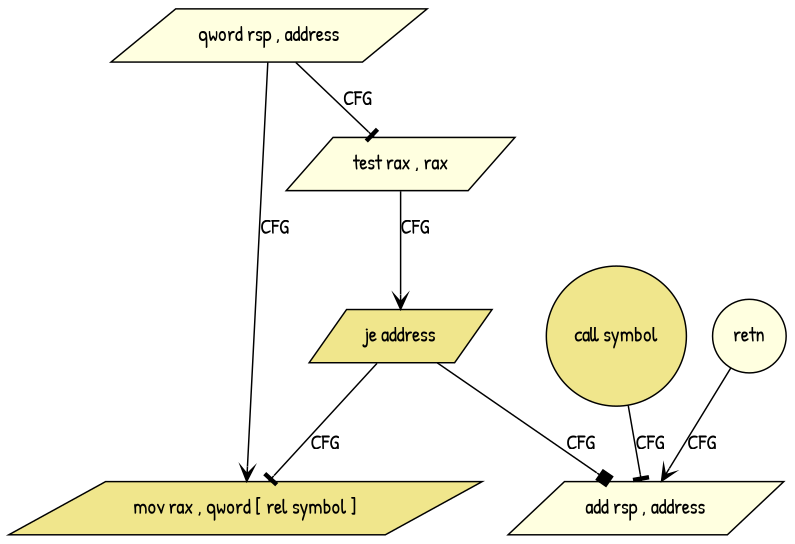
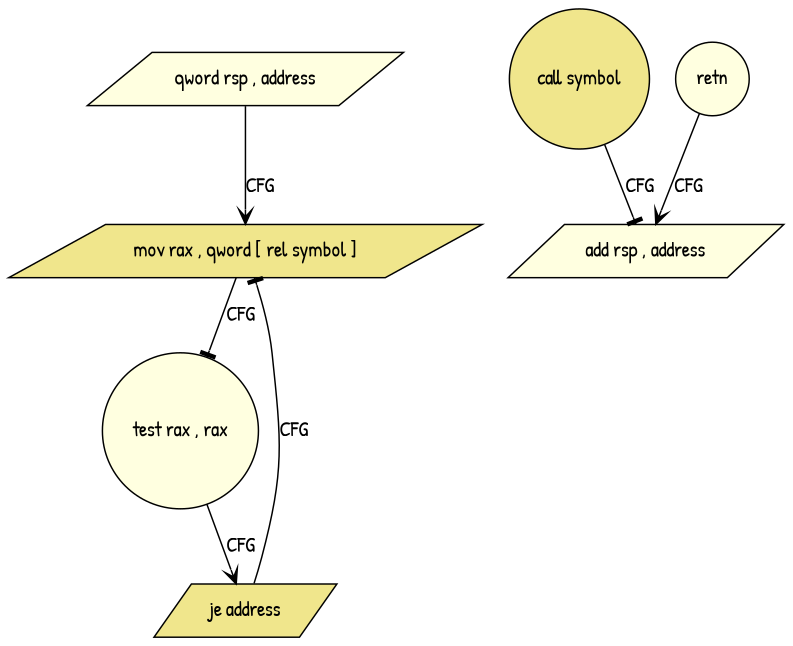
(332, 97) -> (223, 314)
(401, 164) -> (180, 431)
(517, 418) -> none
